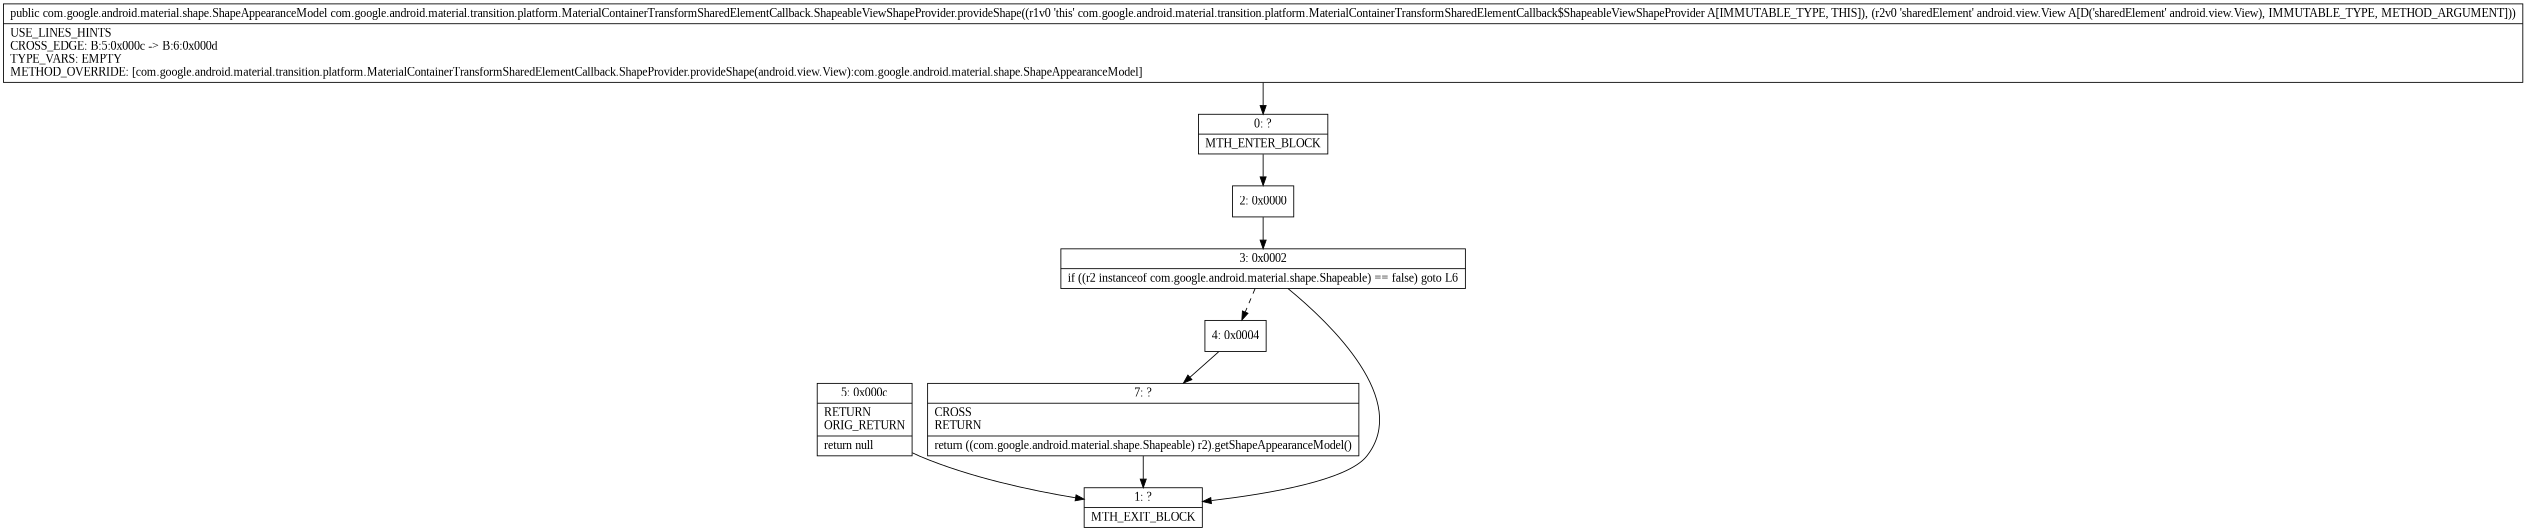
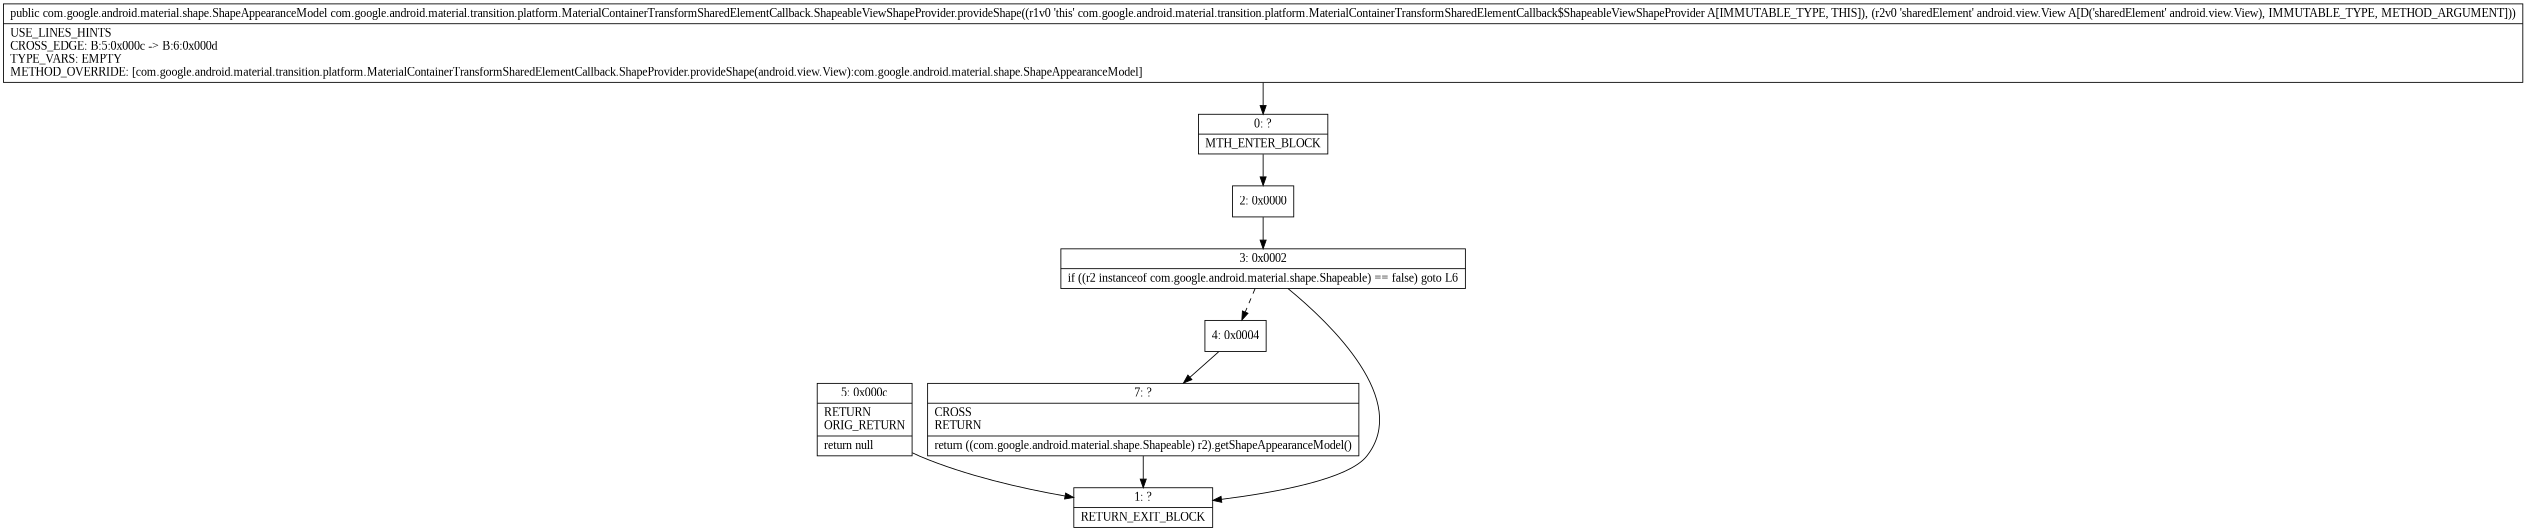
(1143, 517) -> (1143, 517)
